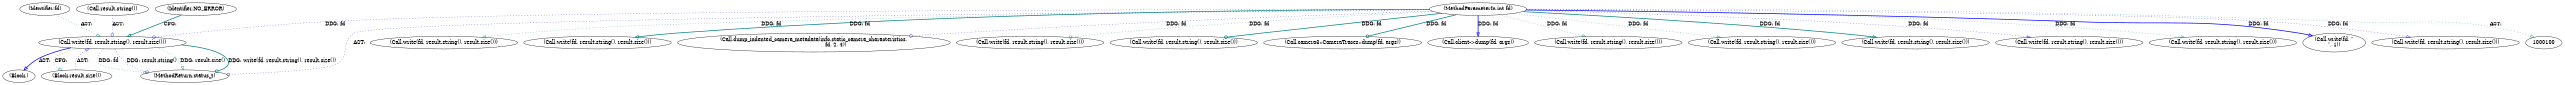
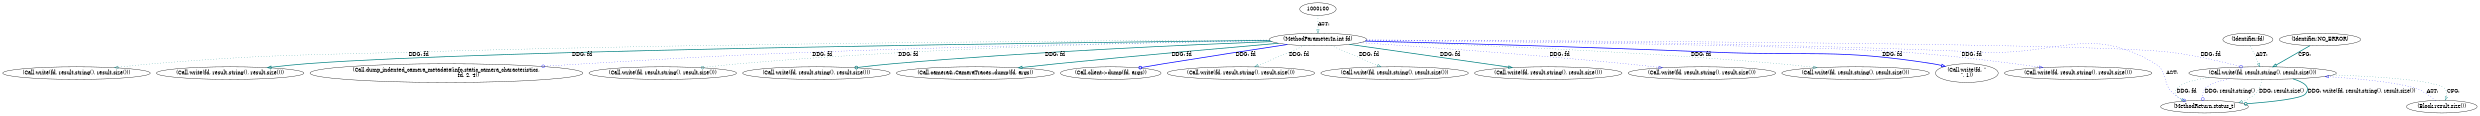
(112, 9) -> none
(2231, 18) -> (1318, 23)
(1478, 24) -> (1214, 56)
(1413, 25) -> (1150, 55)
(19, 76) -> none
